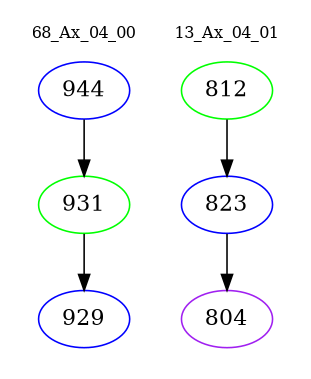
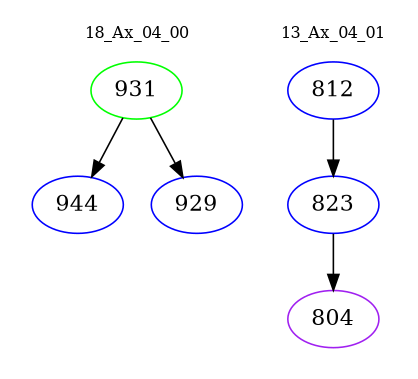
(84, 34) -> (137, 34)
(227, 90) -> (333, 90)
(84, 140) -> (111, 140)
